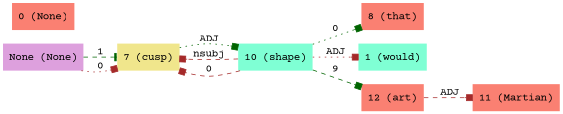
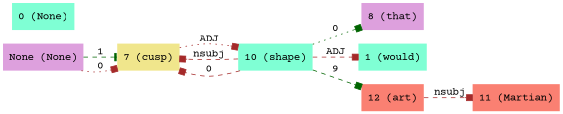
(43, 17) -> (43, 17)
(393, 17) -> (393, 17)
(205, 44) -> (205, 44)
(332, 57) -> (332, 57)
(450, 92) -> (450, 92)
